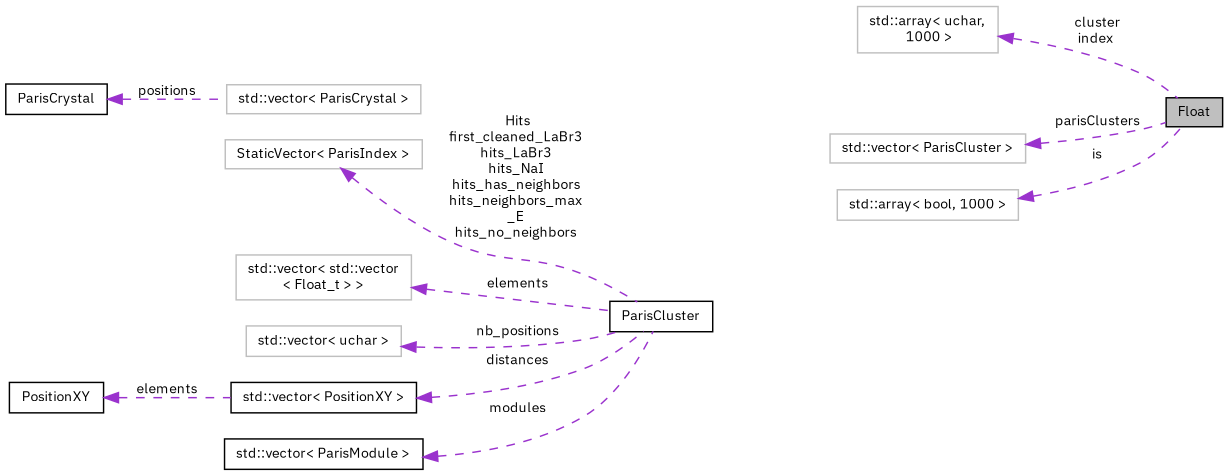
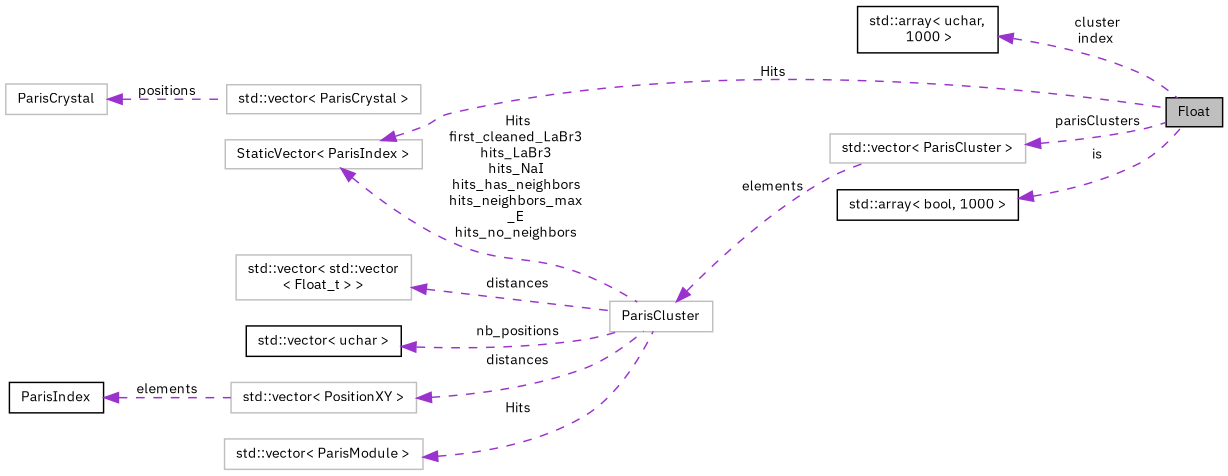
(928, 30) -> (928, 30)
none -> (778, 80)
(56, 99) -> (56, 99)
(928, 205) -> (928, 205)
none -> (770, 217)
(516, 284) -> (516, 284)
(661, 317) -> (661, 317)
(324, 341) -> (324, 341)
(56, 398) -> (56, 398)
(324, 398) -> (324, 398)
(516, 409) -> (516, 409)
(324, 454) -> (324, 454)
